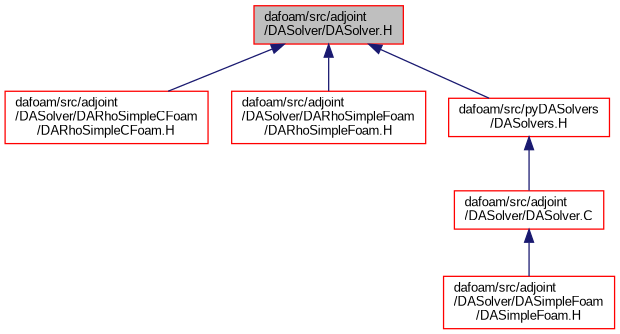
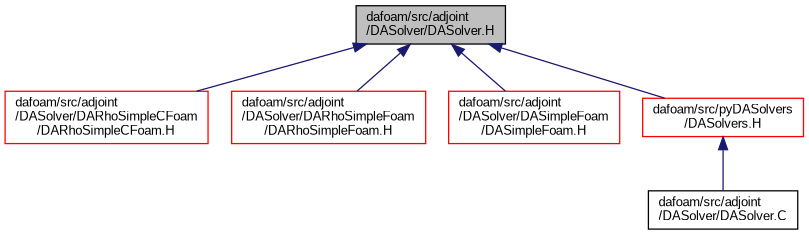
(329, 25) -> (431, 25)
(529, 210) -> (723, 210)
(529, 259) -> (483, 72)
